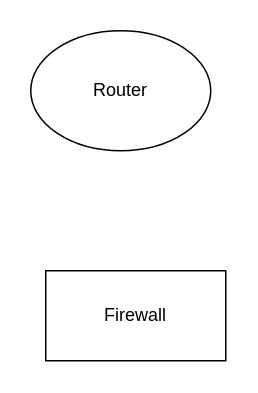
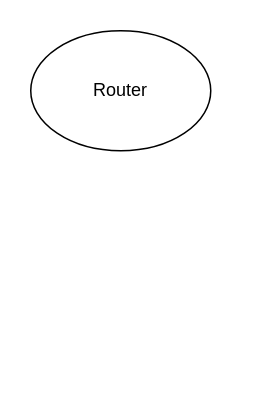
(136, 316) -> none
